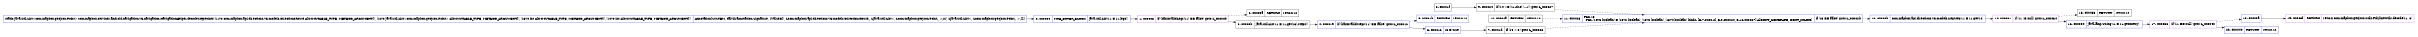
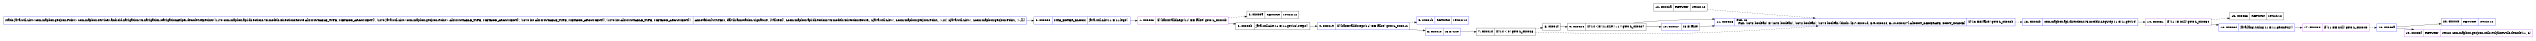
(1598, 12) -> (1673, 20)
none -> (1680, 27)
(2219, 27) -> (2418, 25)
none -> (1538, 28)
